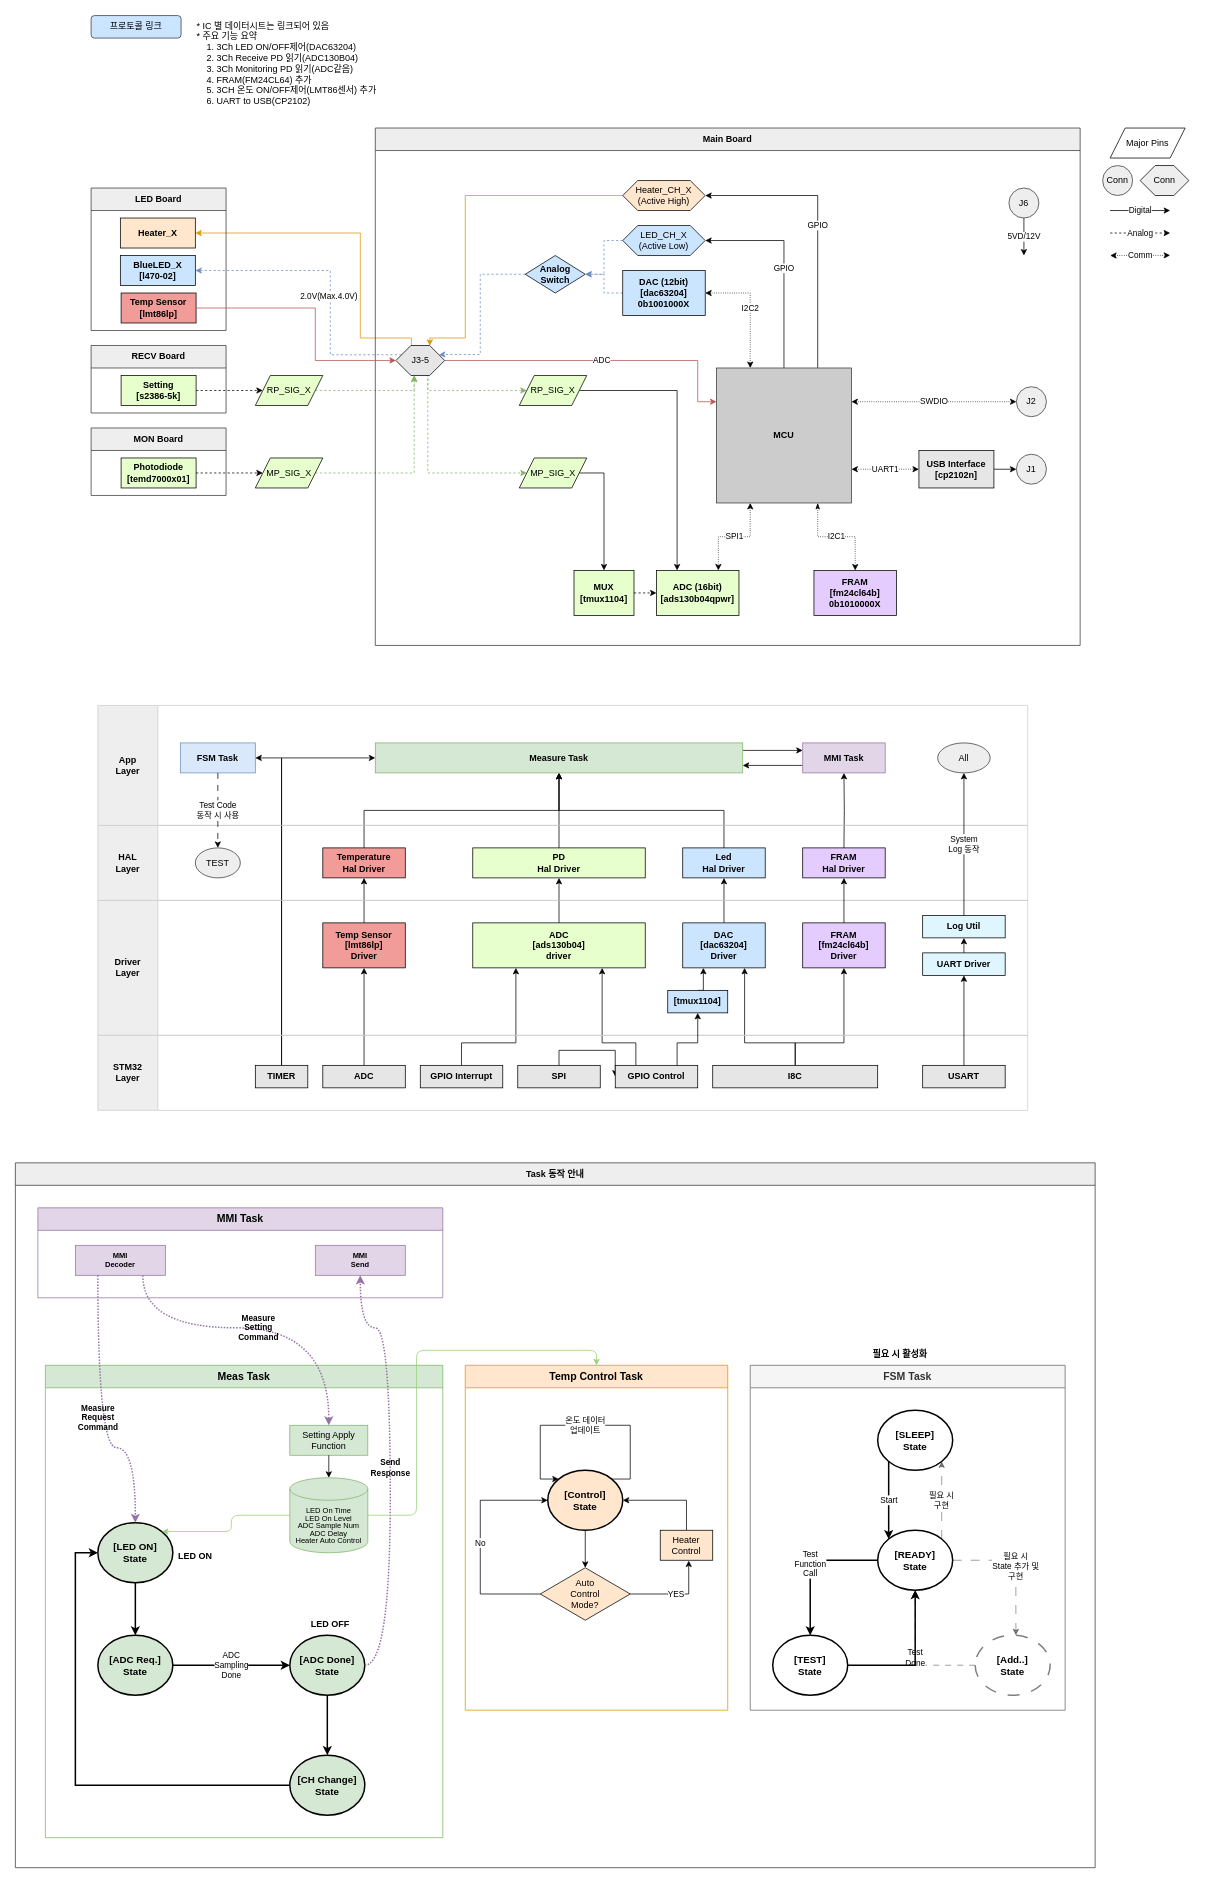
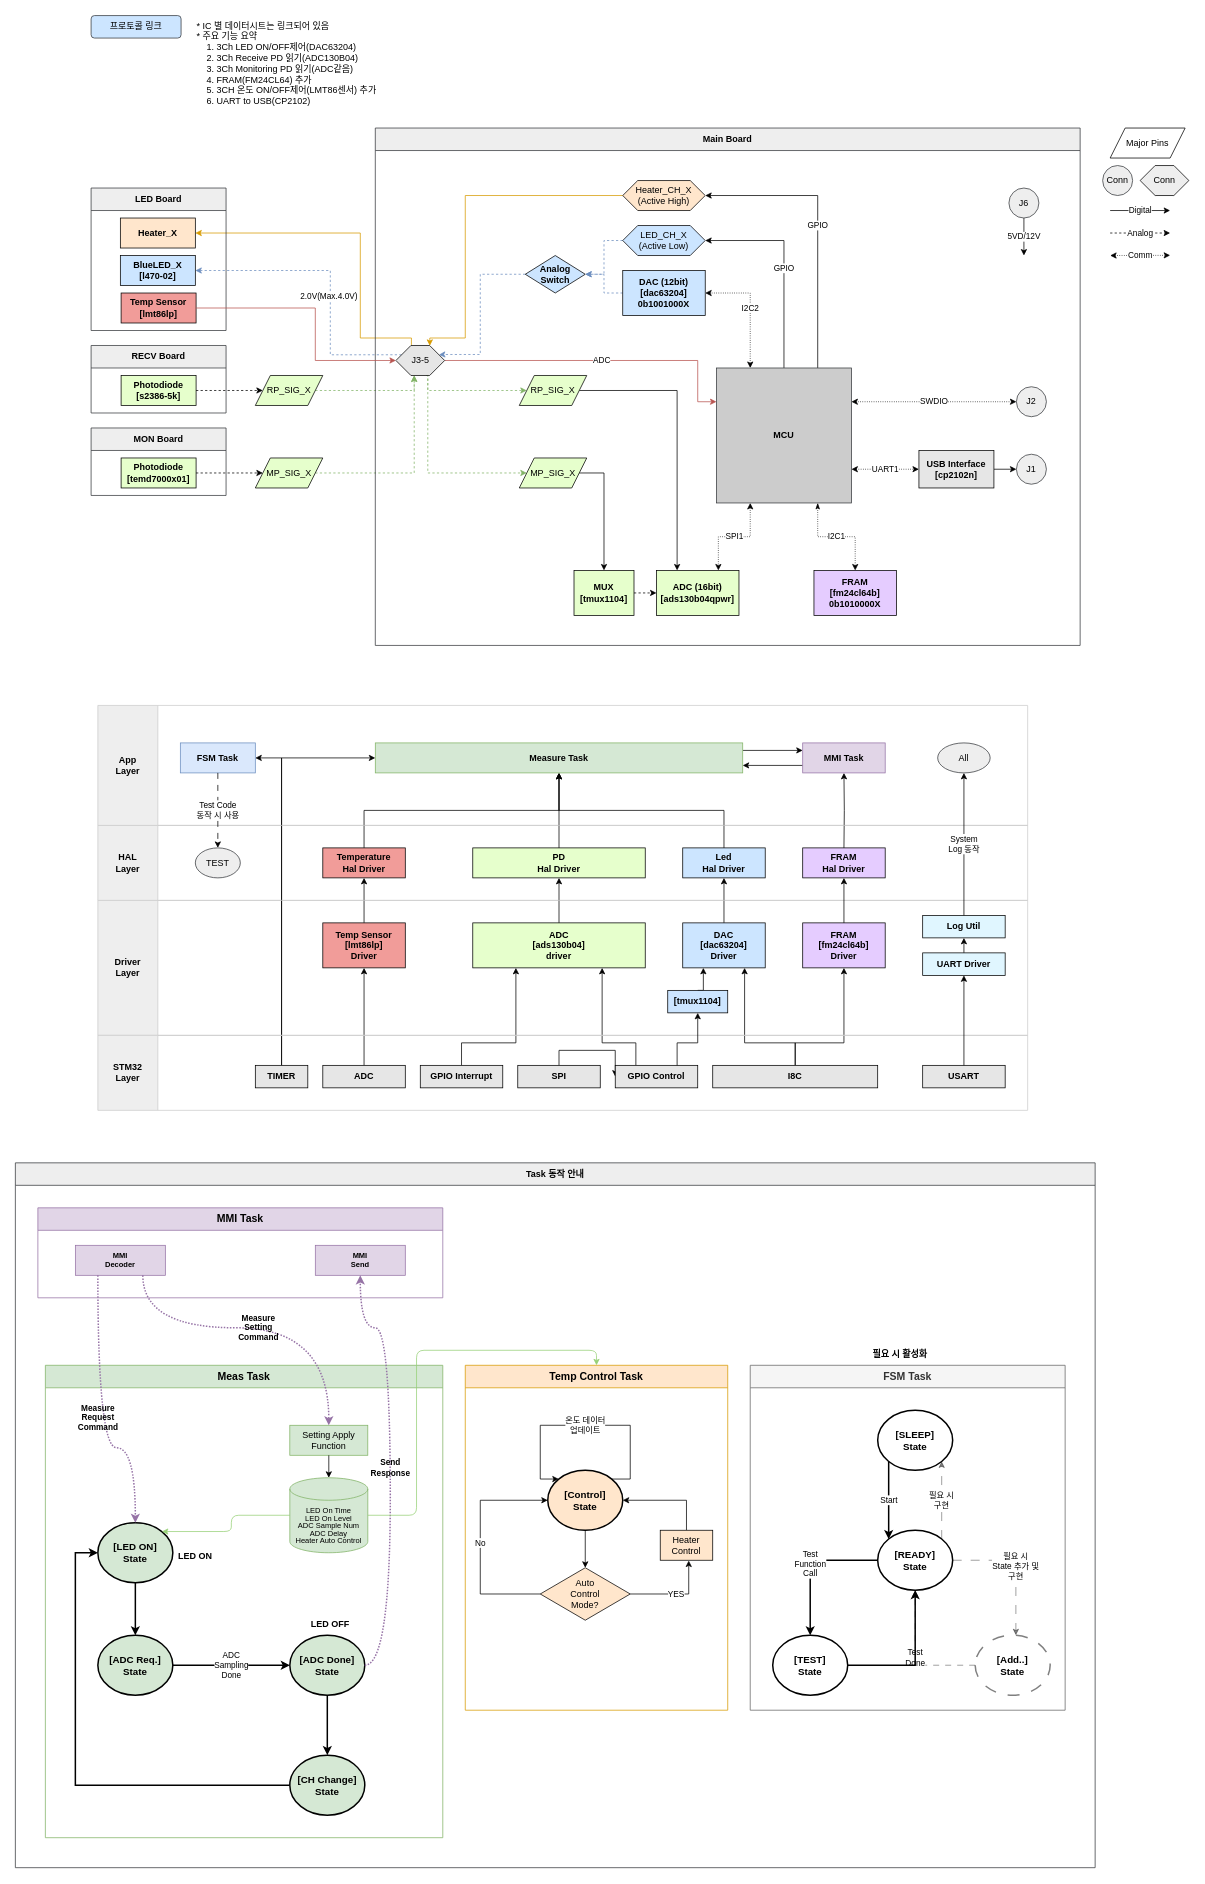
(159, 390) -> (159, 390)
